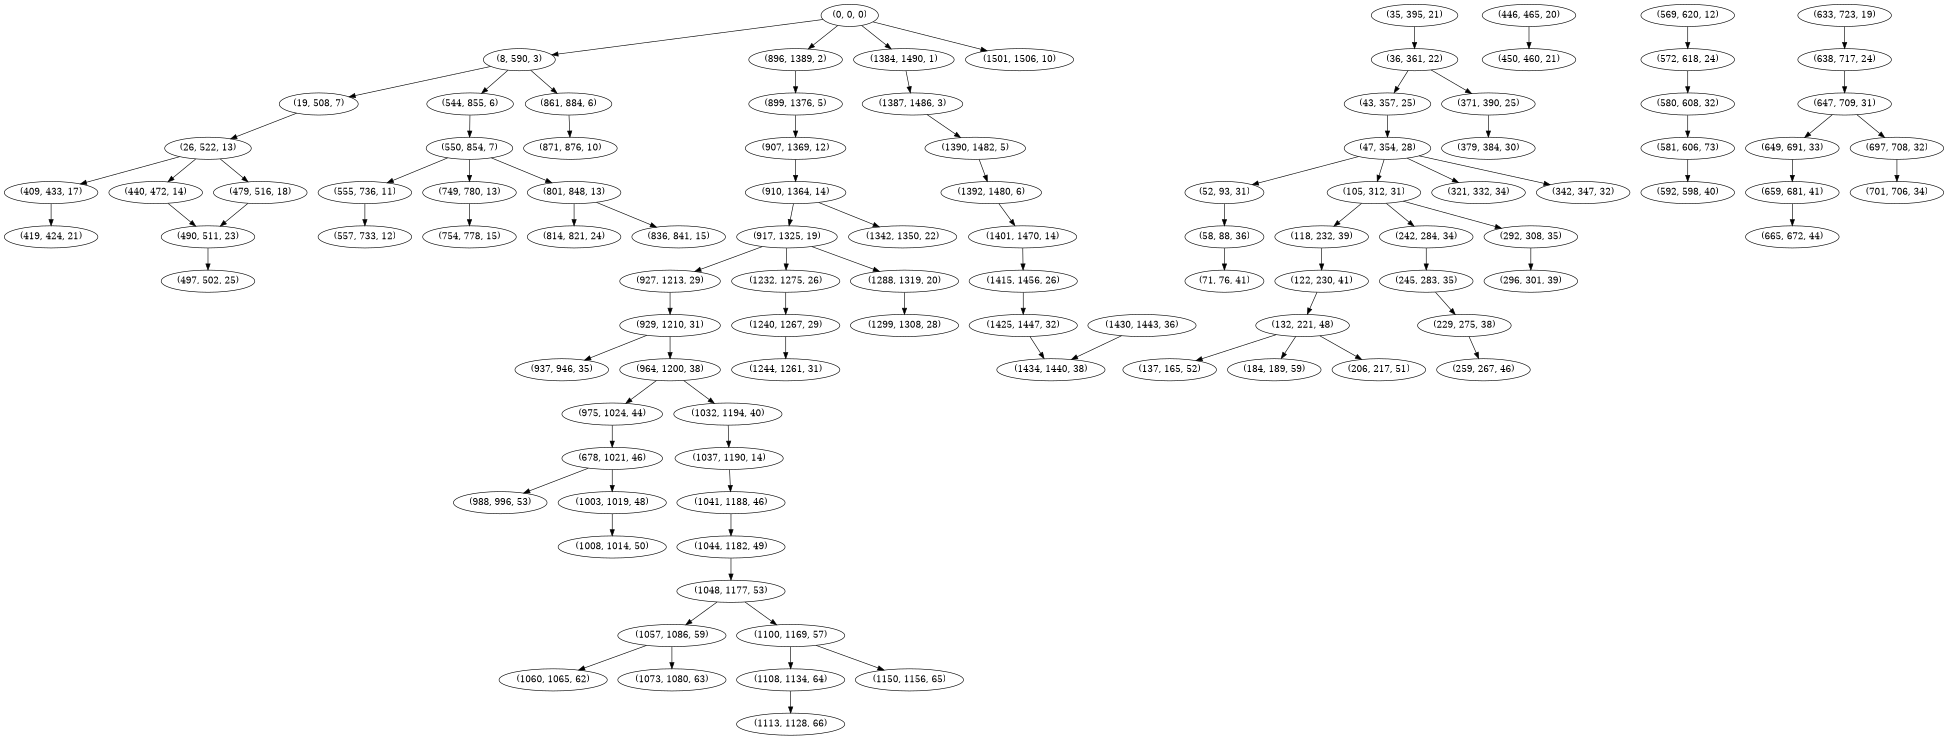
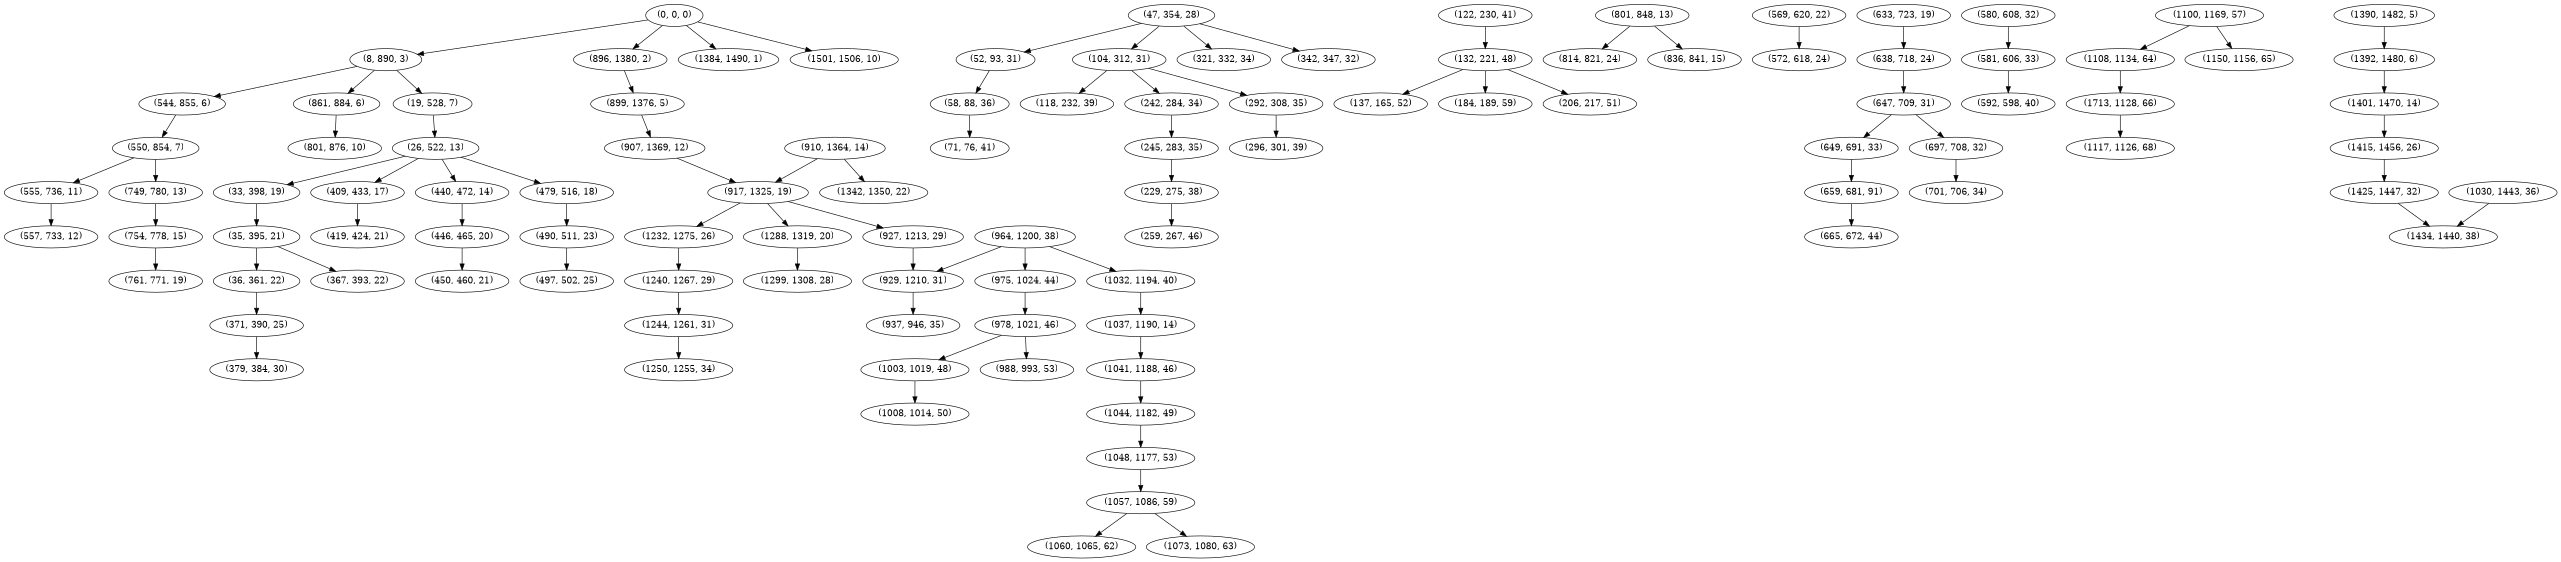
(1688, 15) -> (1799, 15)
(519, 60) -> (386, 60)
(796, 60) -> (620, 60)
(1845, 60) -> (1904, 60)
(1688, 79) -> none
(319, 104) -> (433, 104)
(912, 104) -> none
(1387, 104) -> none
(570, 148) -> (335, 148)
(1688, 148) -> (2008, 60)
none -> (2120, 148)
(796, 167) -> (704, 169)
(519, 169) -> none
none -> (257, 193)
(1374, 193) -> (1119, 60)
(1792, 193) -> (1851, 193)
(179, 213) -> (462, 212)
(1322, 256) -> none
none -> (156, 281)
none -> (358, 281)
(1142, 325) -> (2503, 193)
(670, 345) -> (972, 258)
none -> (679, 370)
(612, 458) -> (1025, 325)
(500, 503) -> (1027, 370)
(758, 612) -> none
(791, 724) -> (2120, 104)
